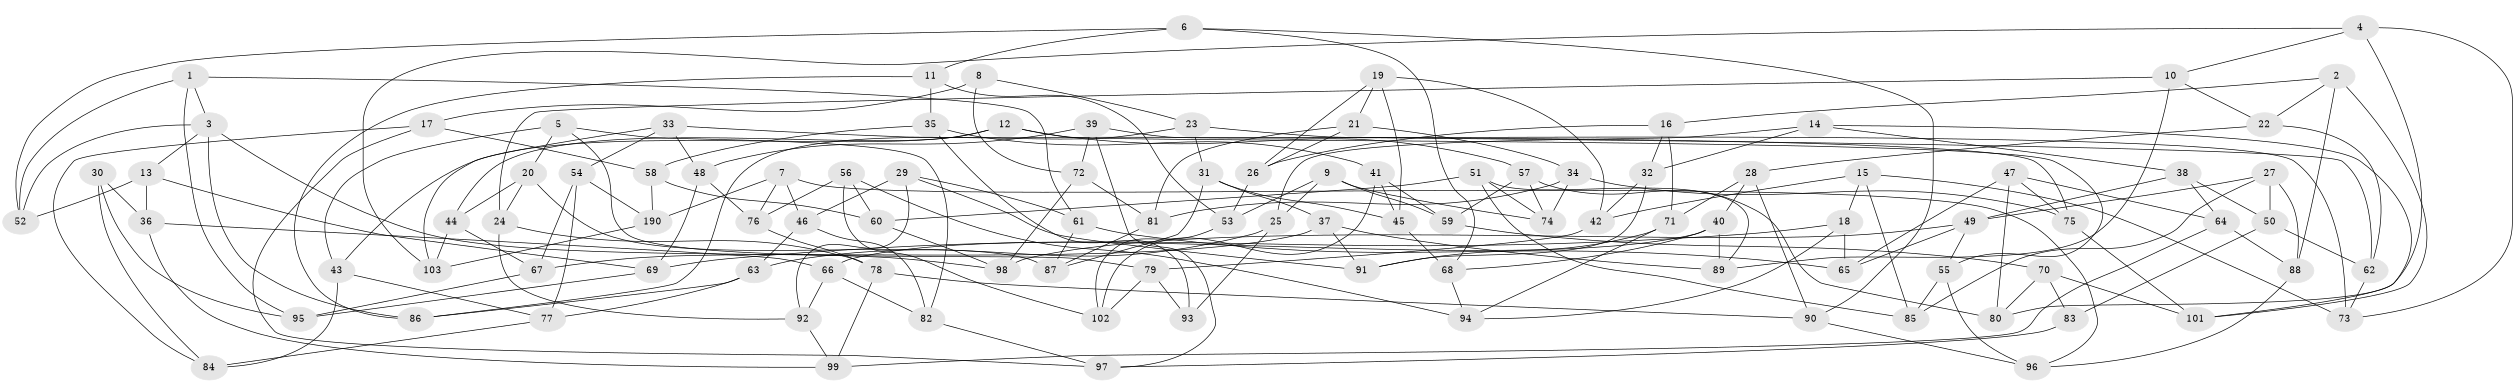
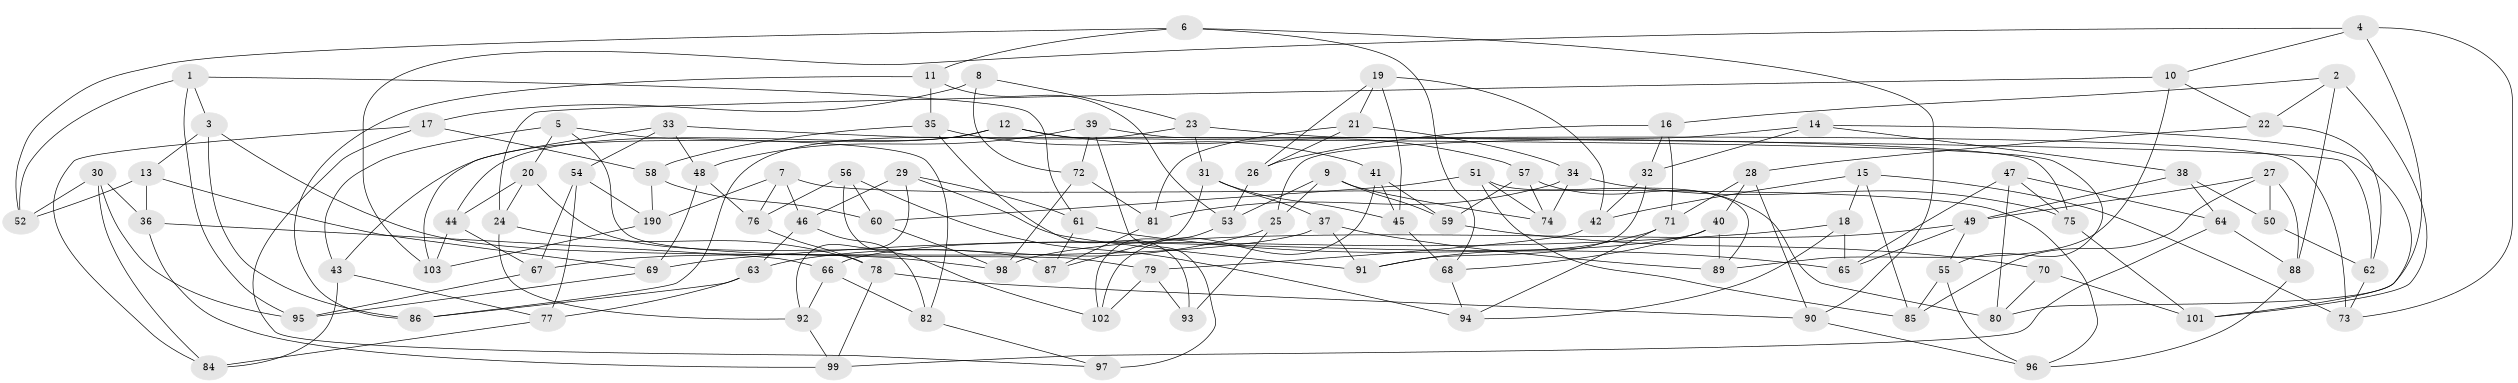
(91, 140) -> (61, 197)
(2070, 319) -> none
